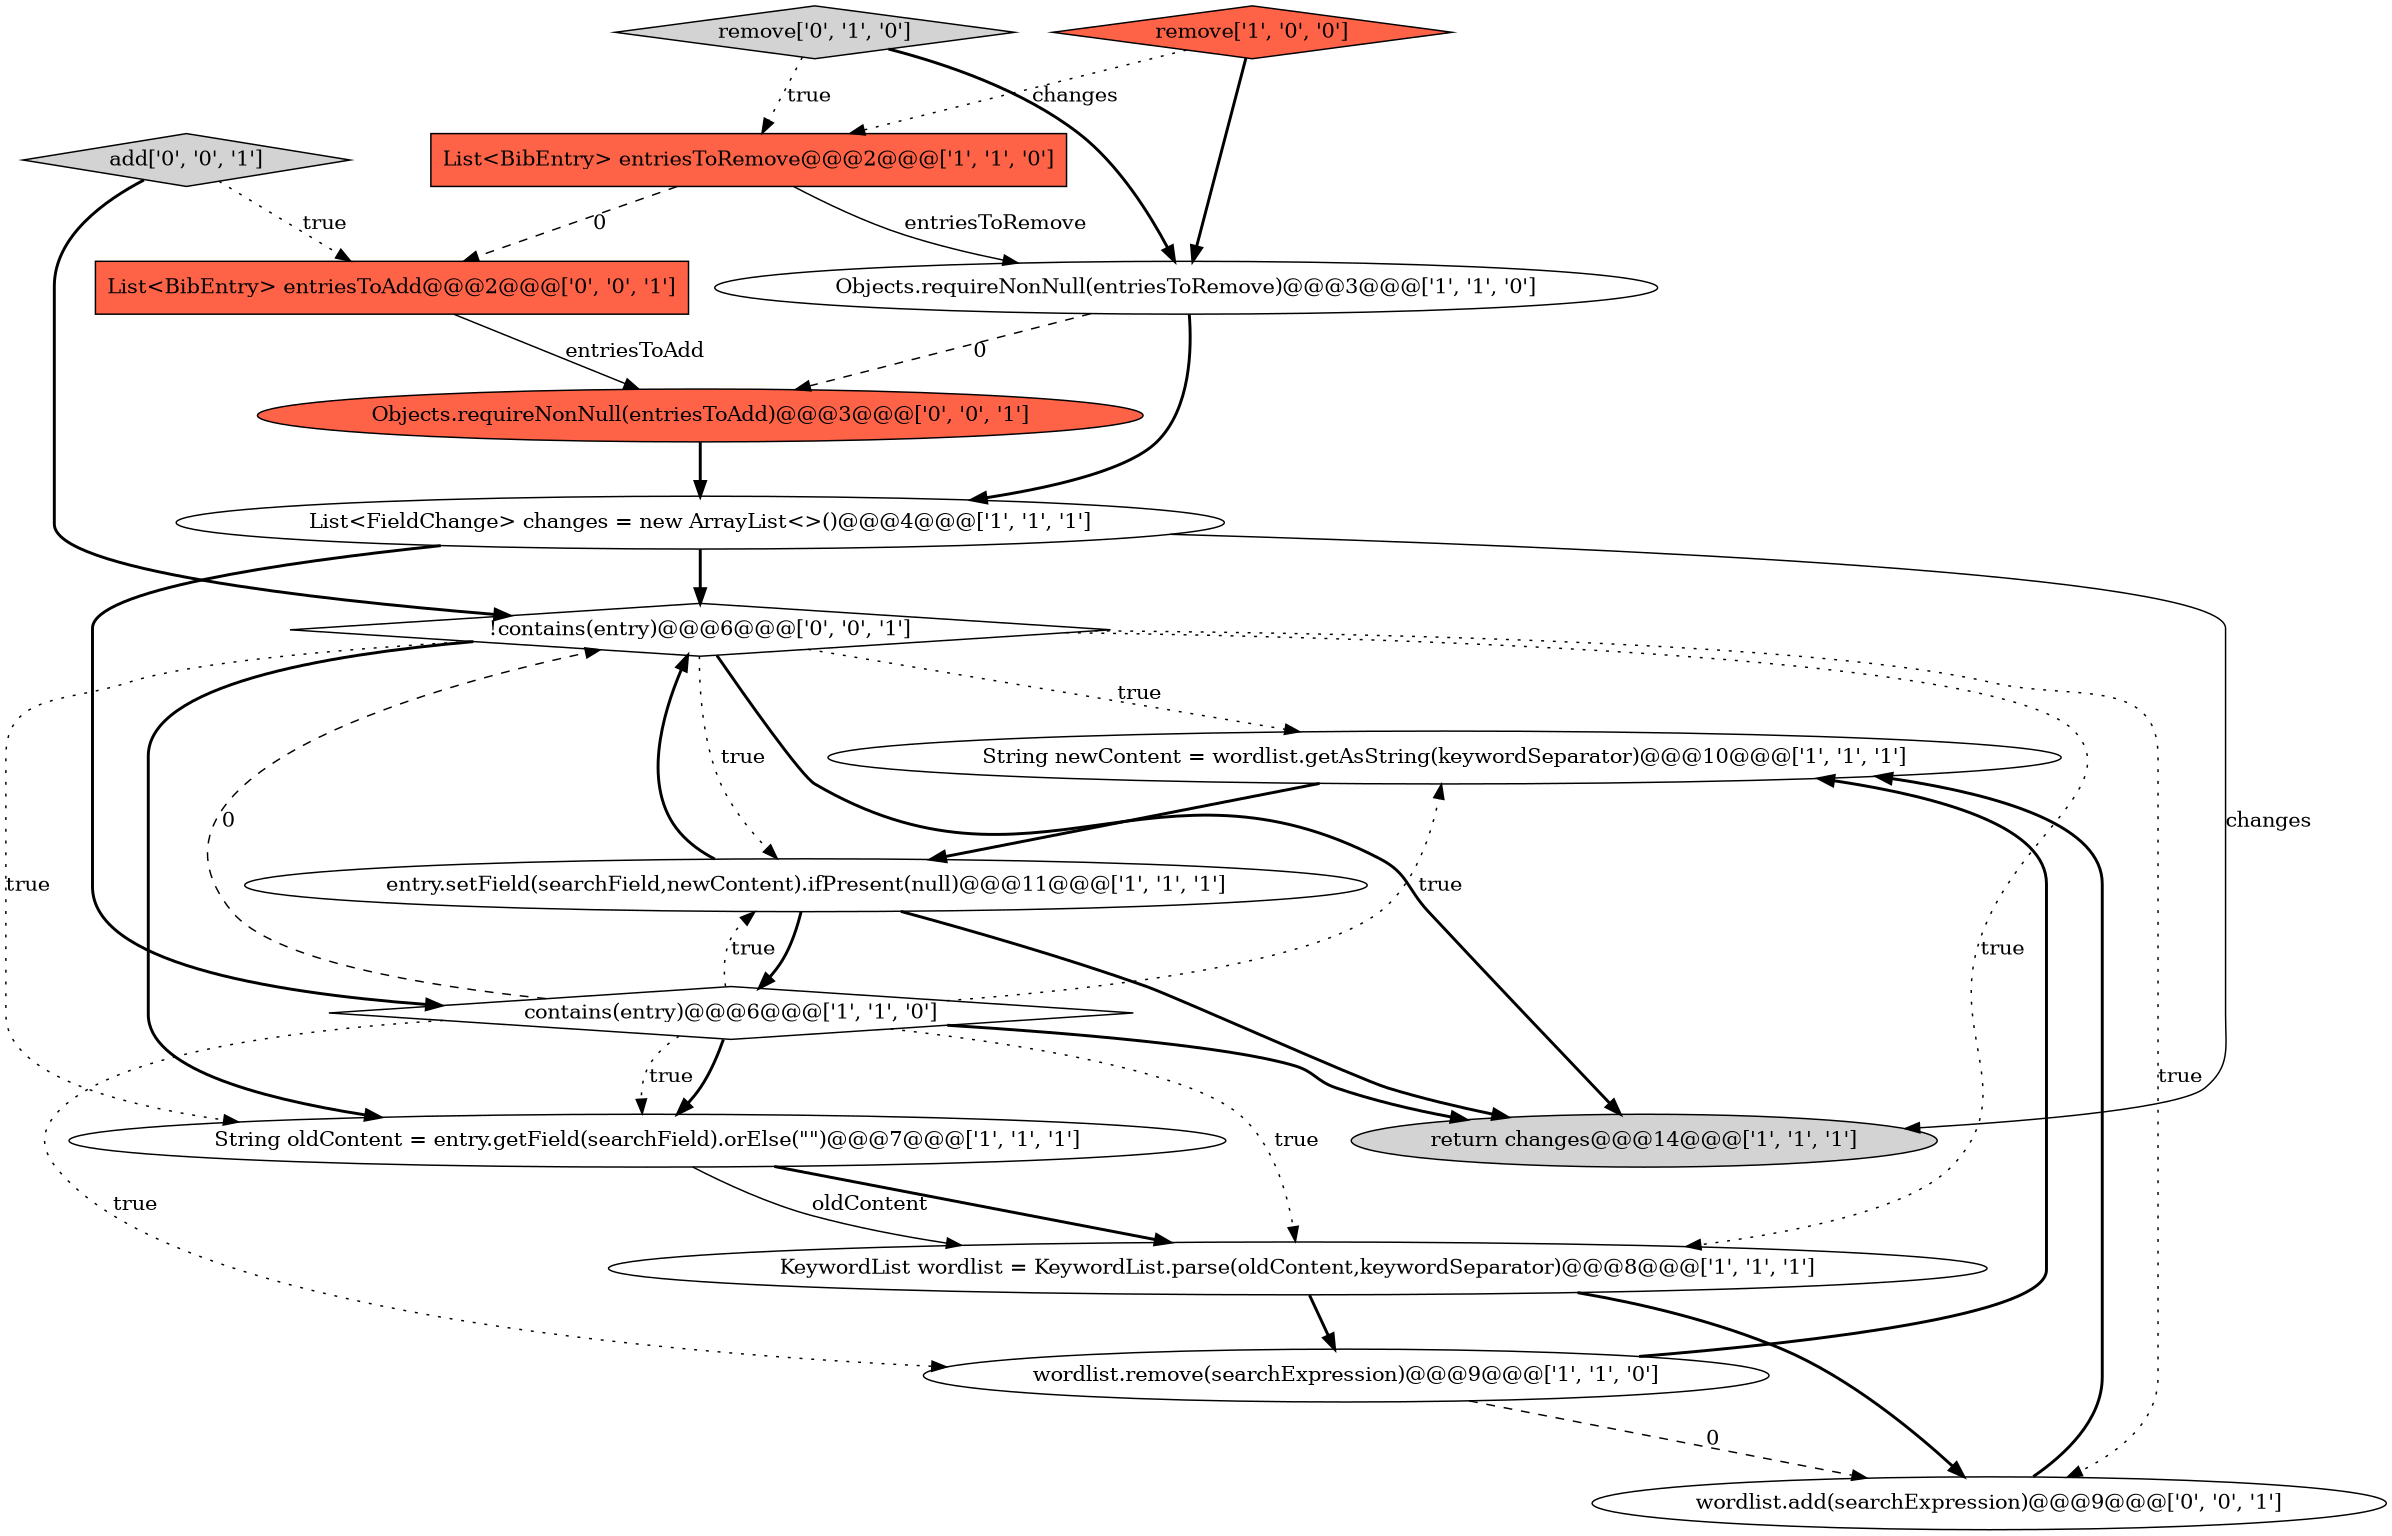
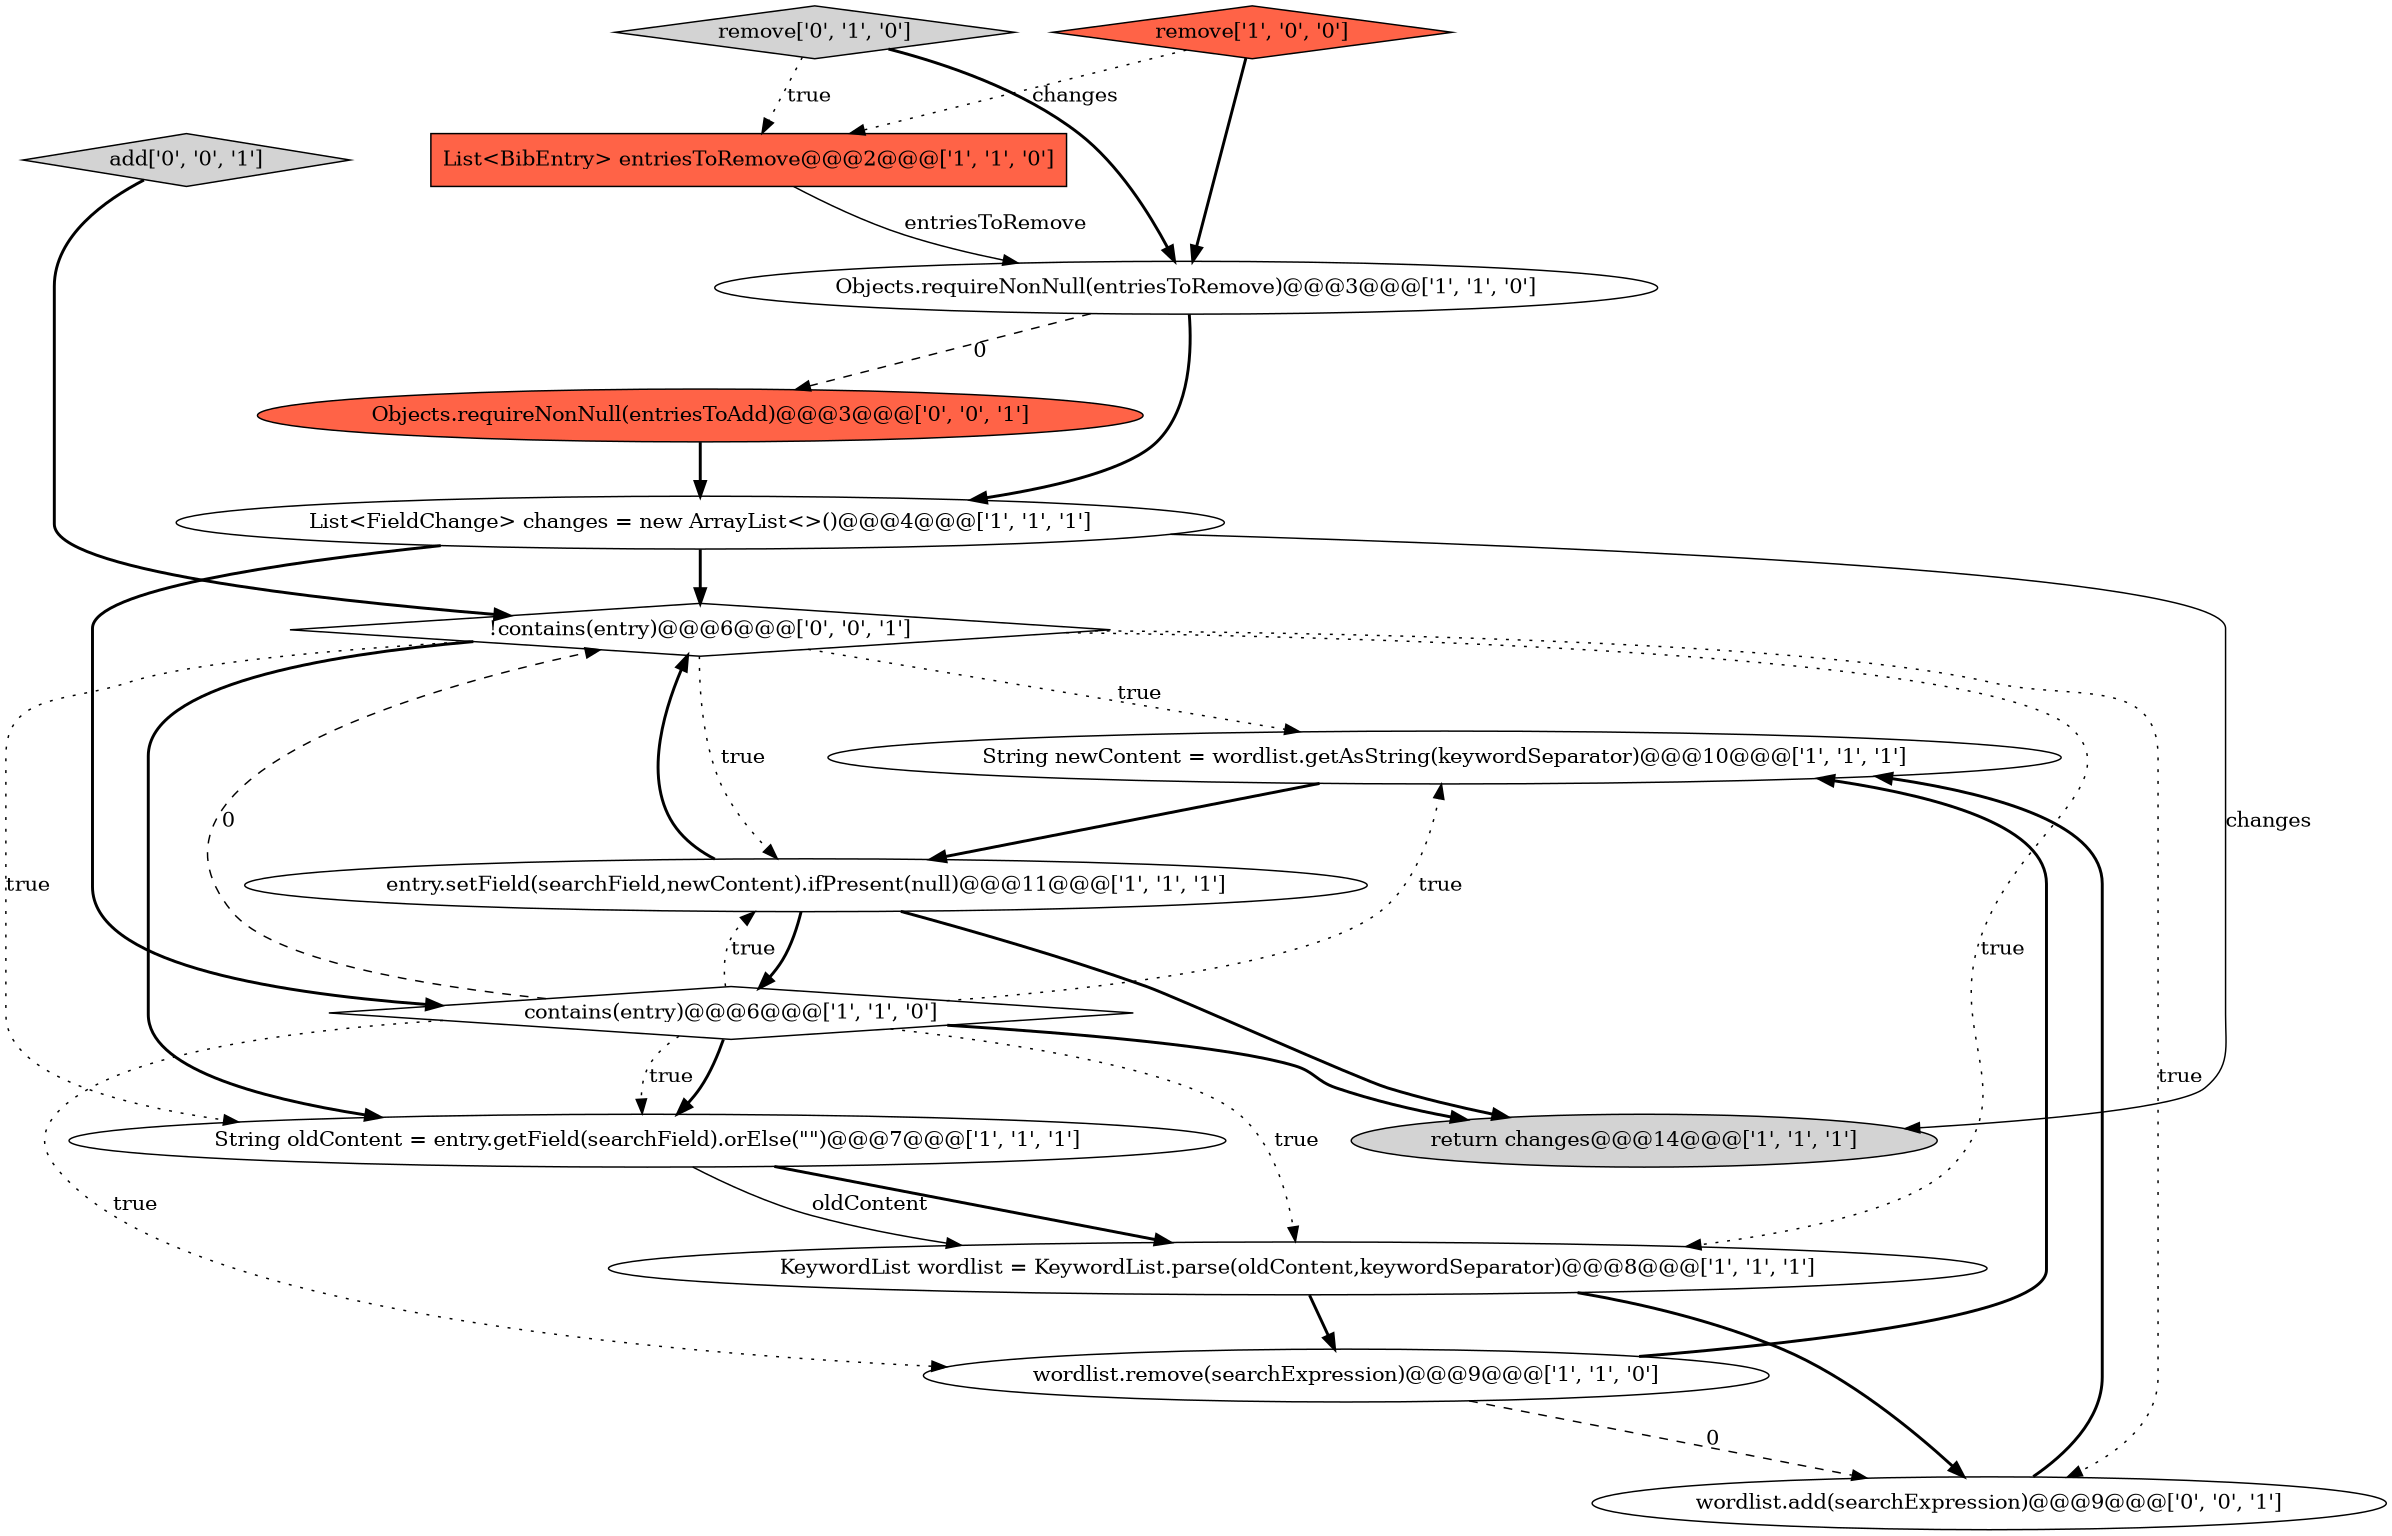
(392, 288) -> none
(1210, 816) -> none
